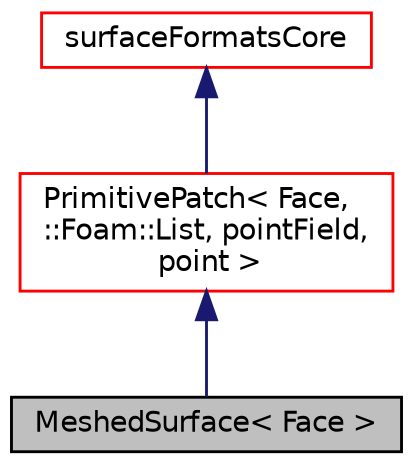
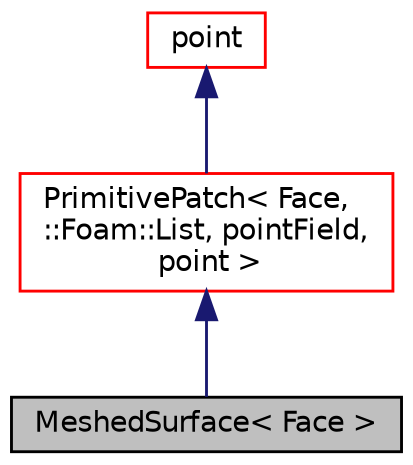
(206, 40) -> (206, 40)
